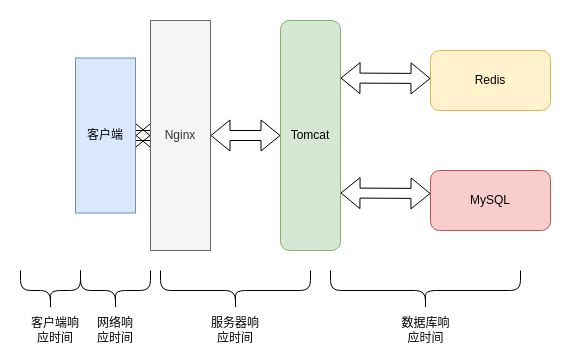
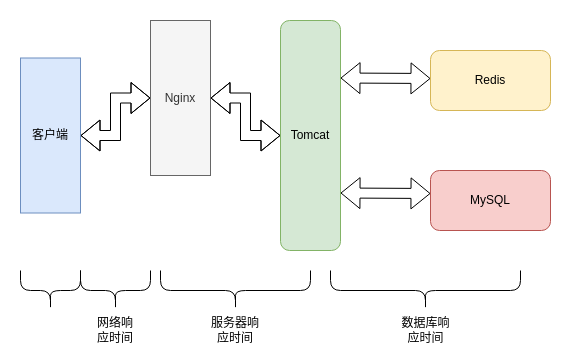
(106, 136) -> (51, 136)
(181, 136) -> (181, 98)
(56, 331) -> none
